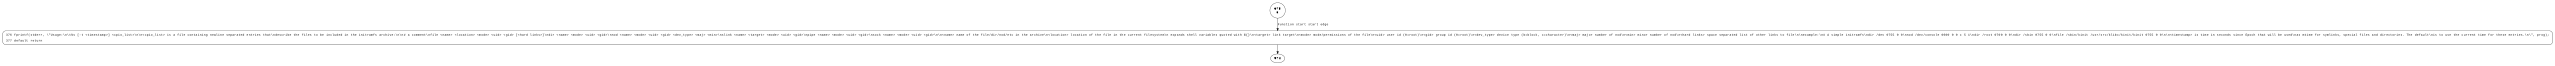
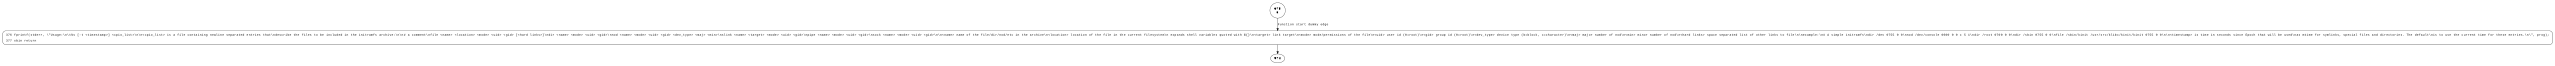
(1303, 24) -> (1303, 24)
(28, 40) -> (25, 40)
